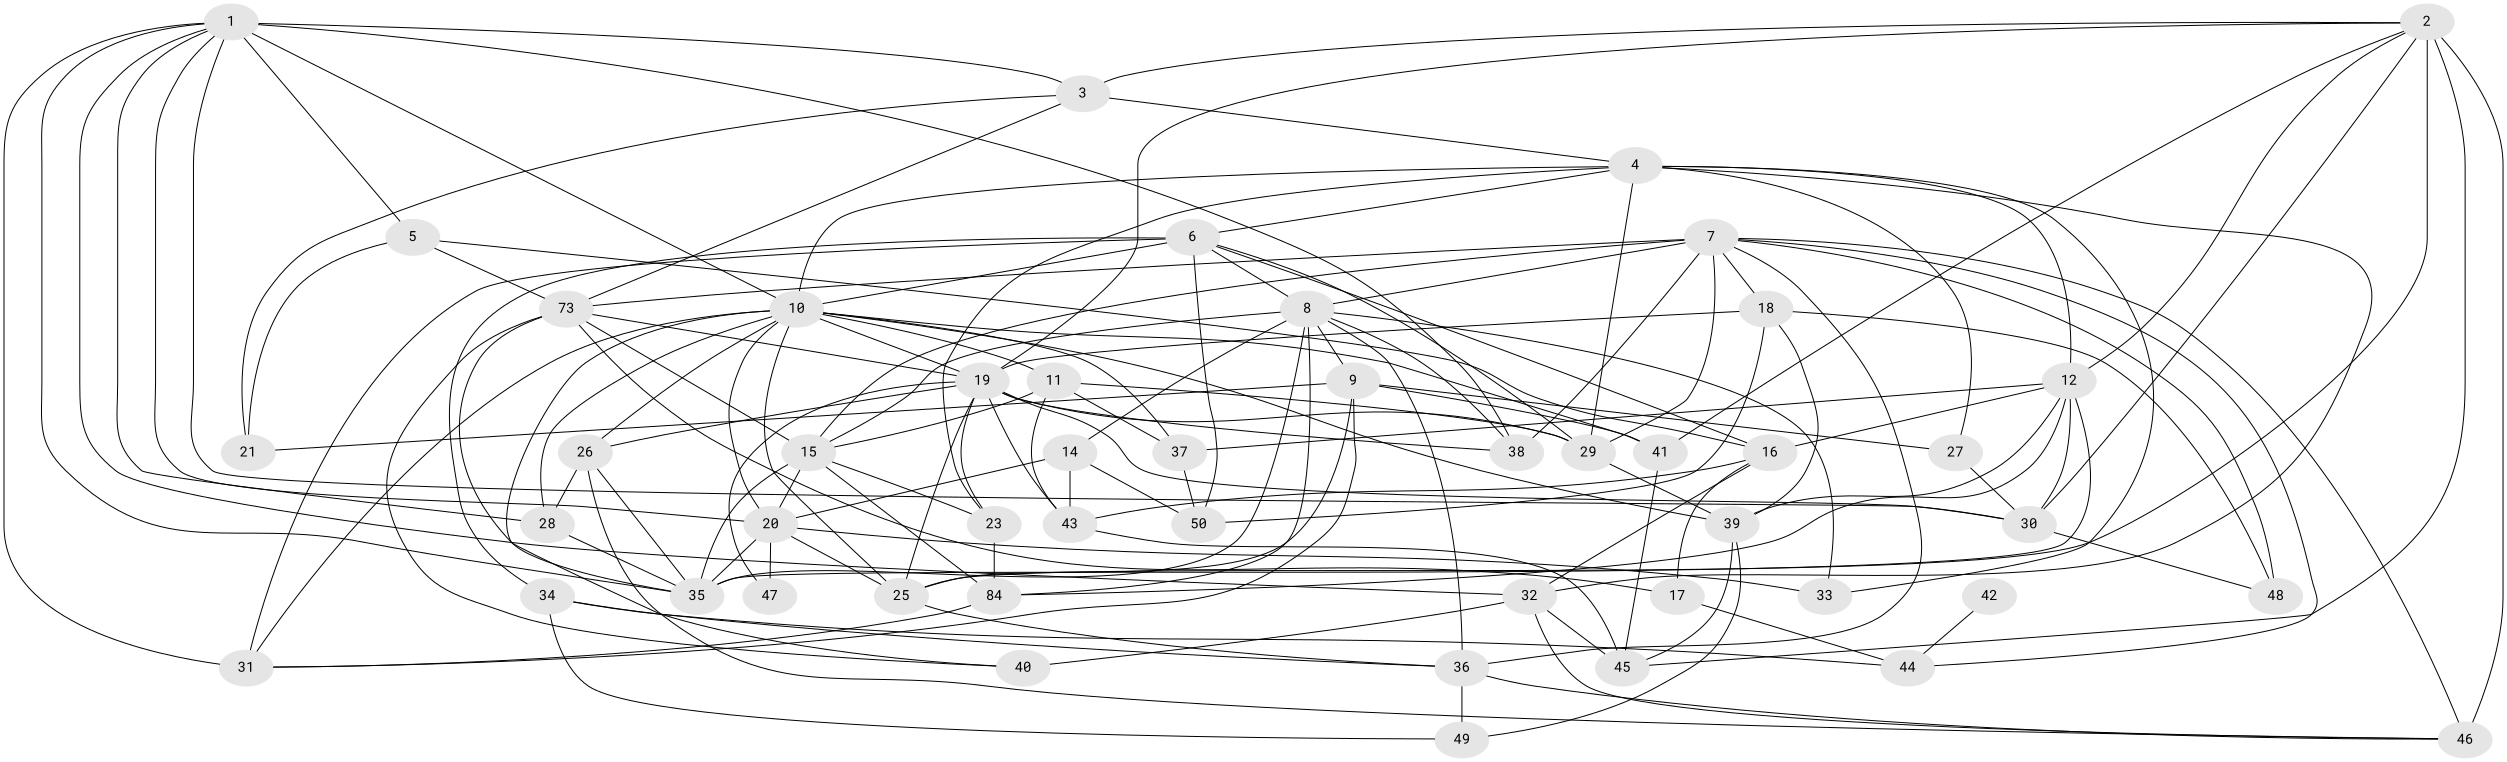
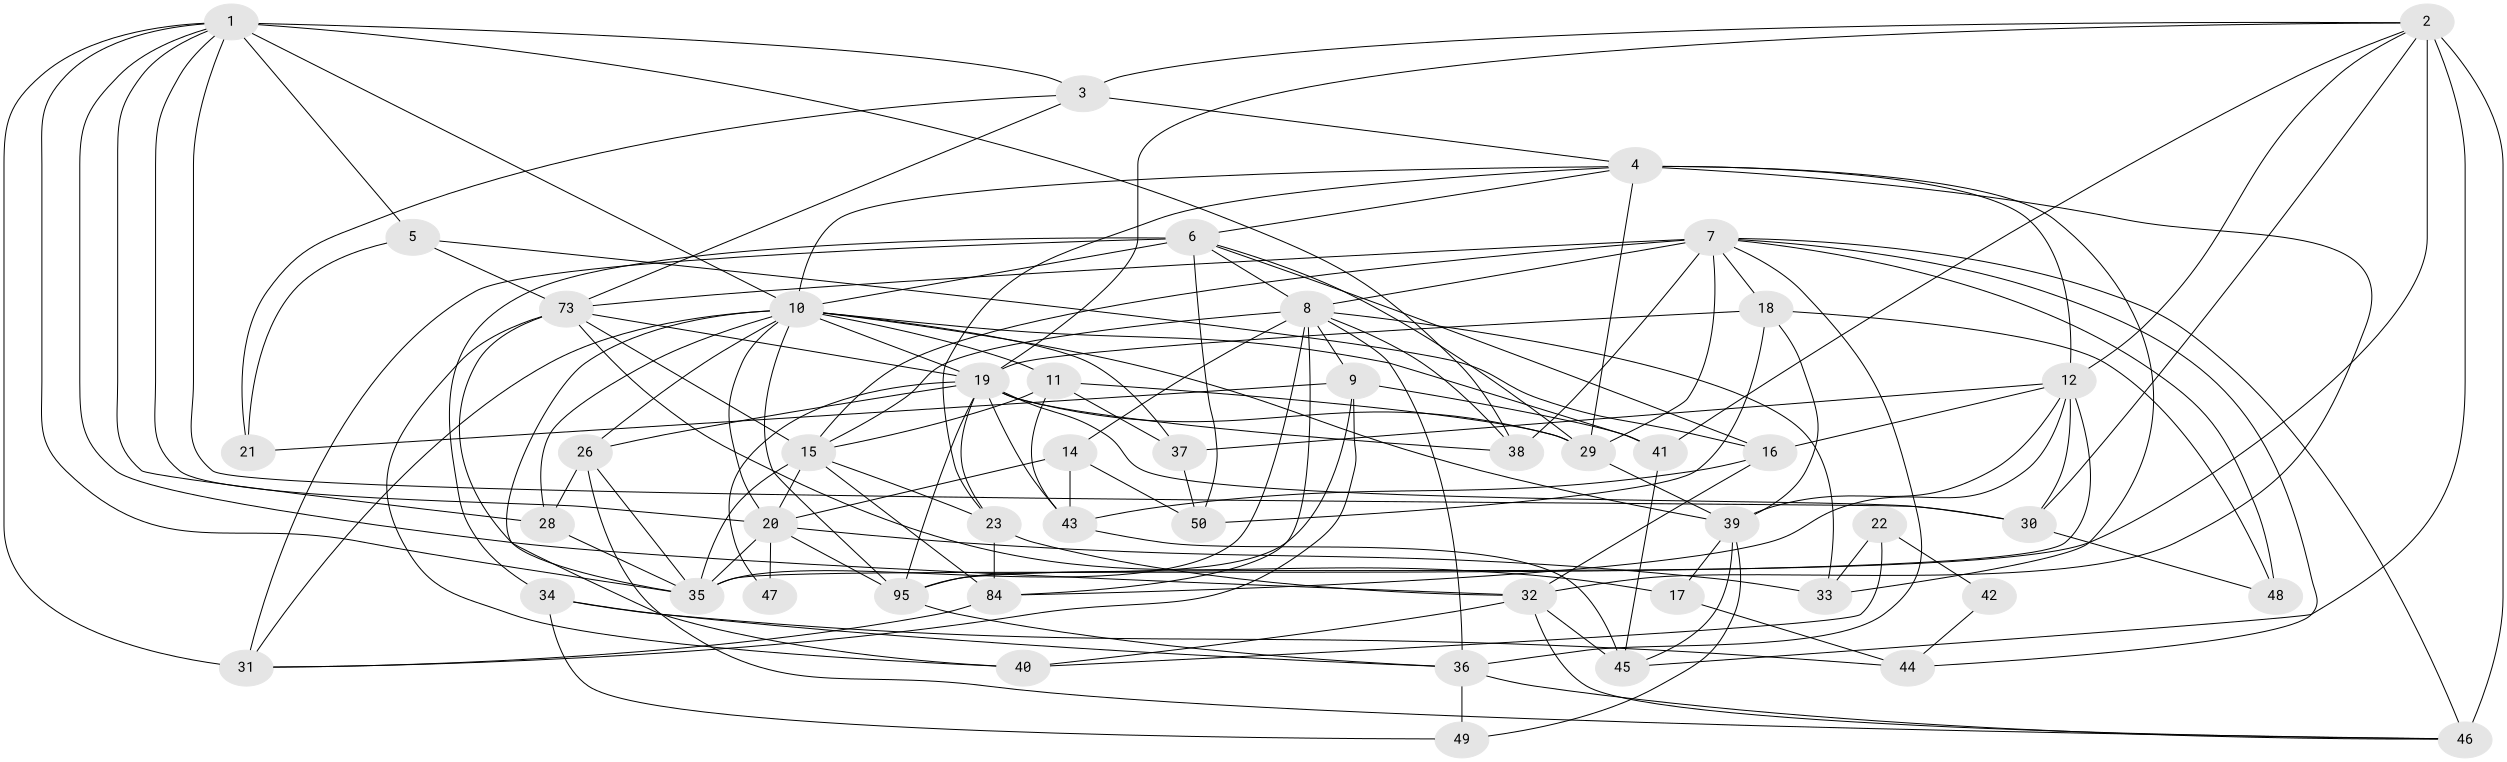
(1956, 453) -> none
(1688, 522) -> (1704, 561)
none -> (1880, 525)
none -> (1257, 581)
(901, 596) -> (901, 596)
